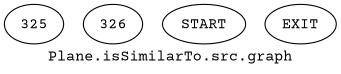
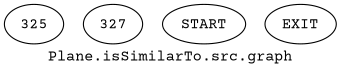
(113, 24) -> none
none -> (113, 24)
